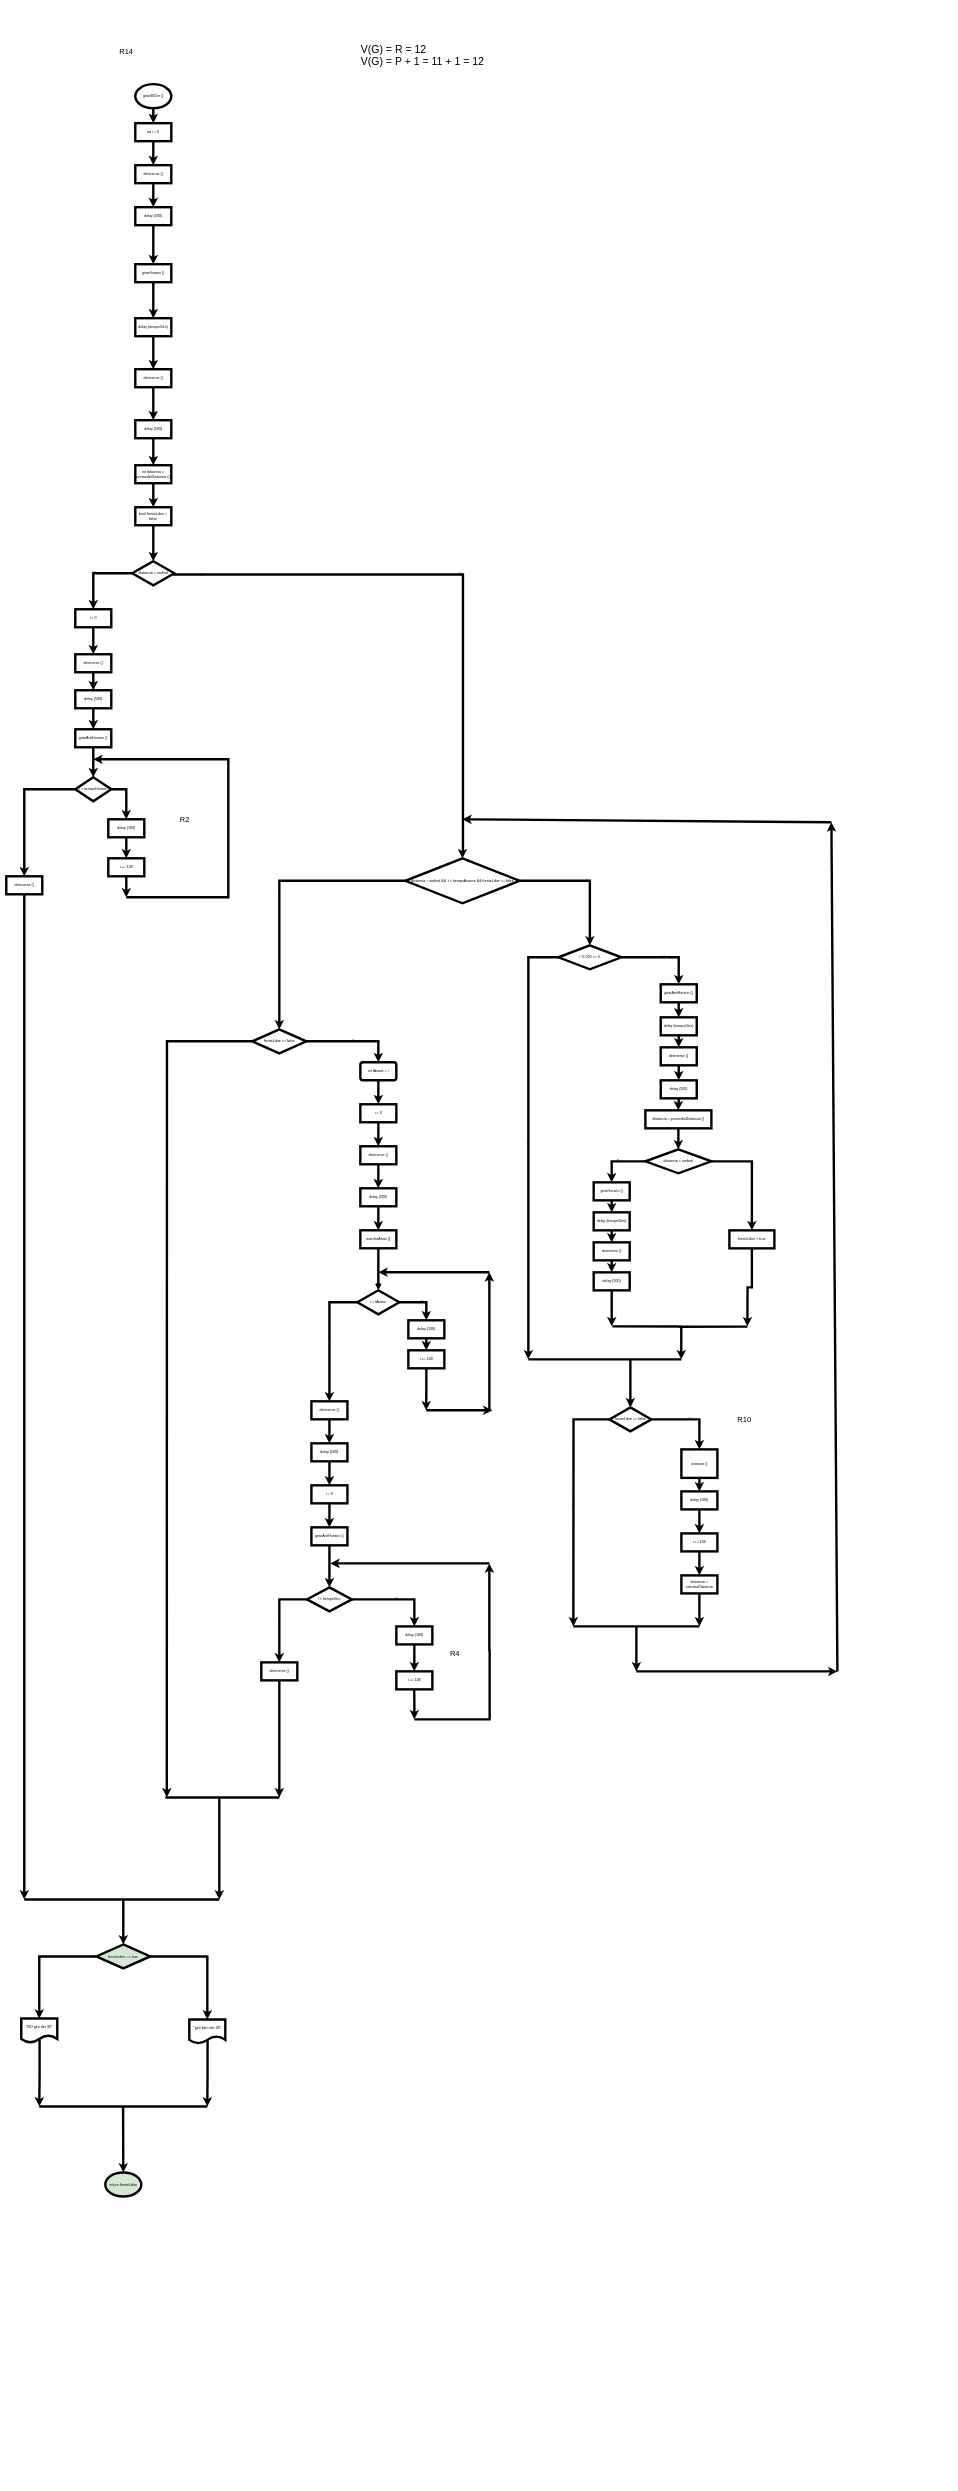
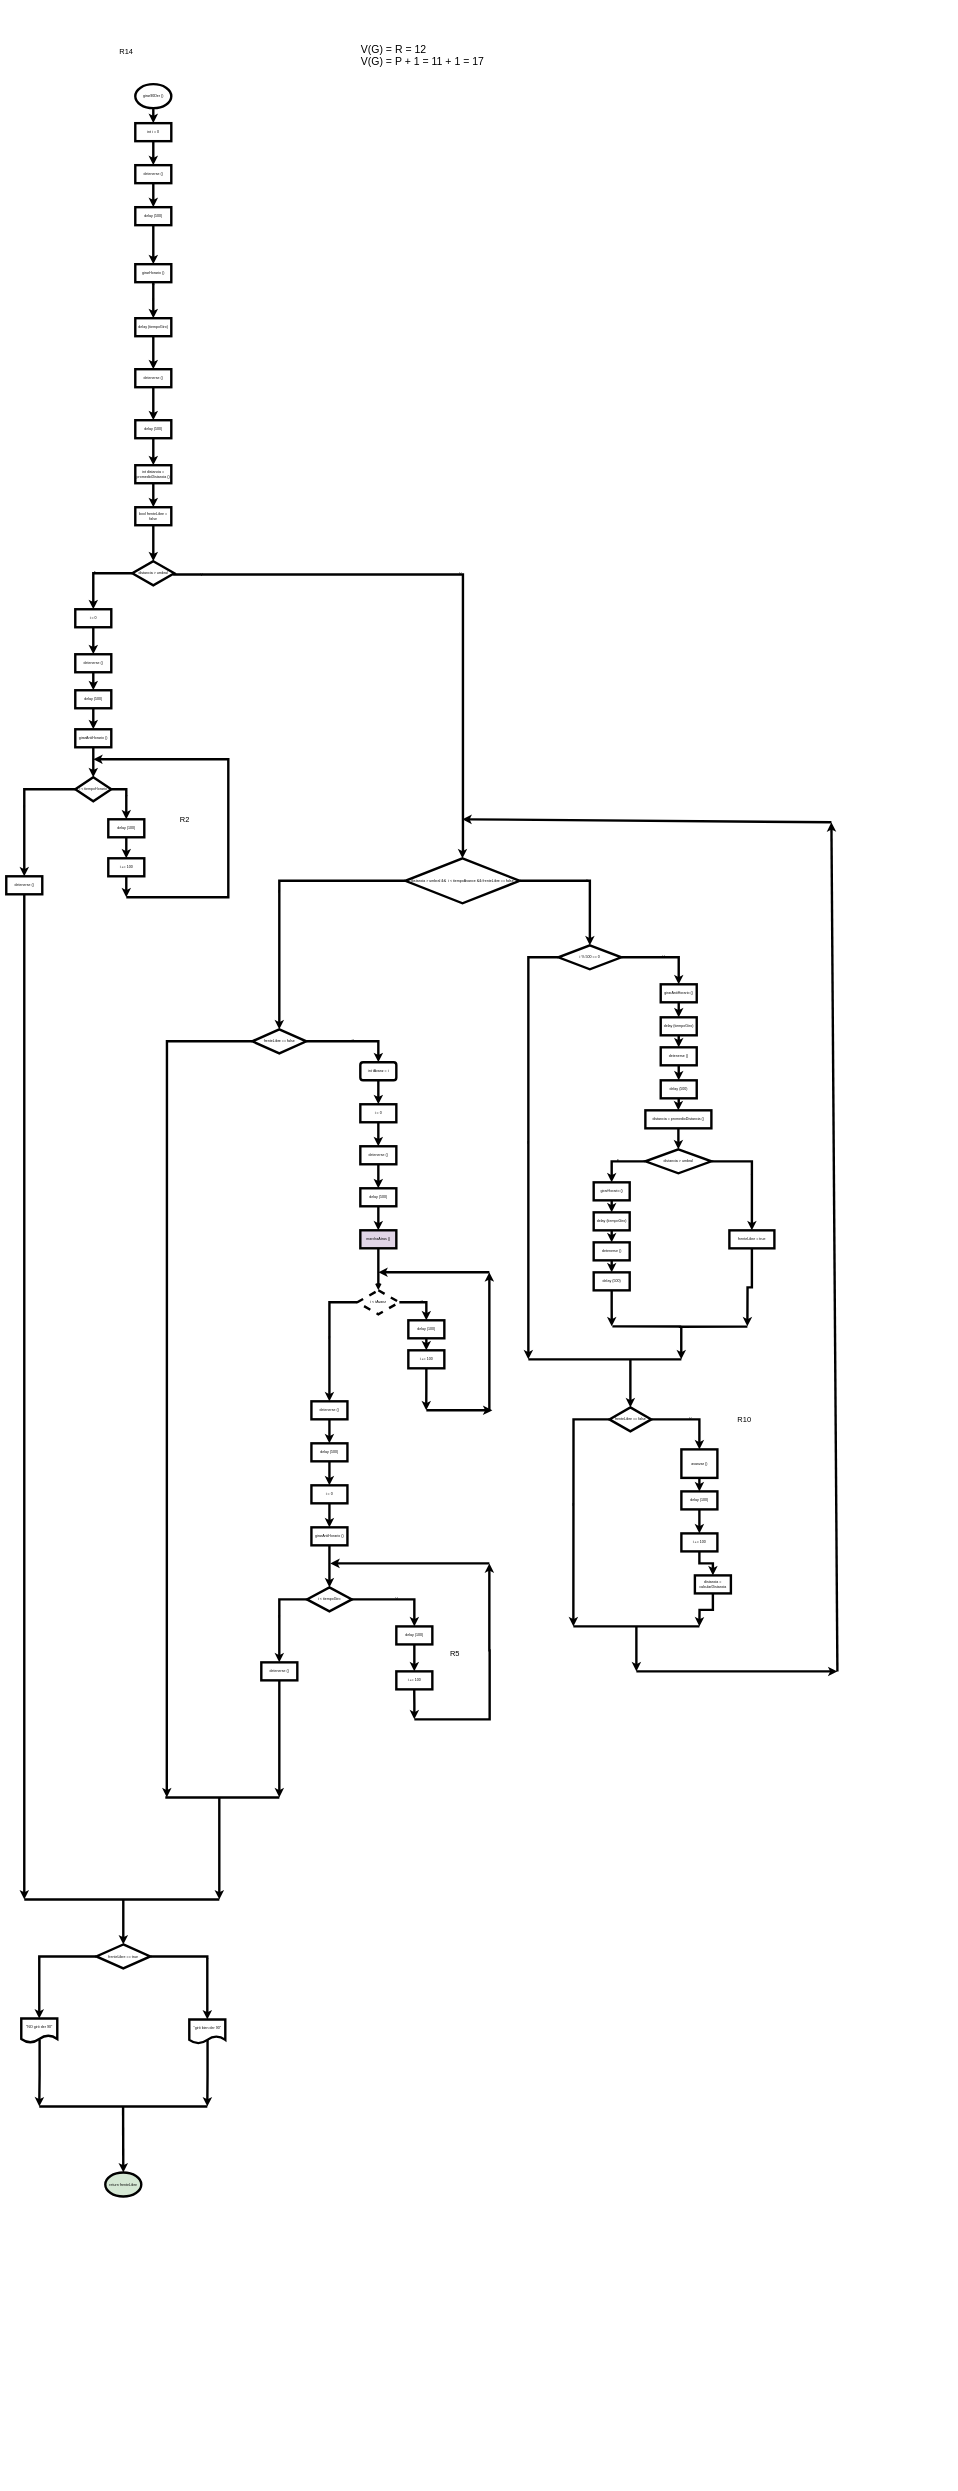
(424, 62) -> (424, 62)
(378, 1239) -> (378, 1239)
(378, 1302) -> (378, 1302)
(699, 1584) -> (713, 1584)
(455, 1653) -> (455, 1653)
(123, 1956) -> (123, 1956)
